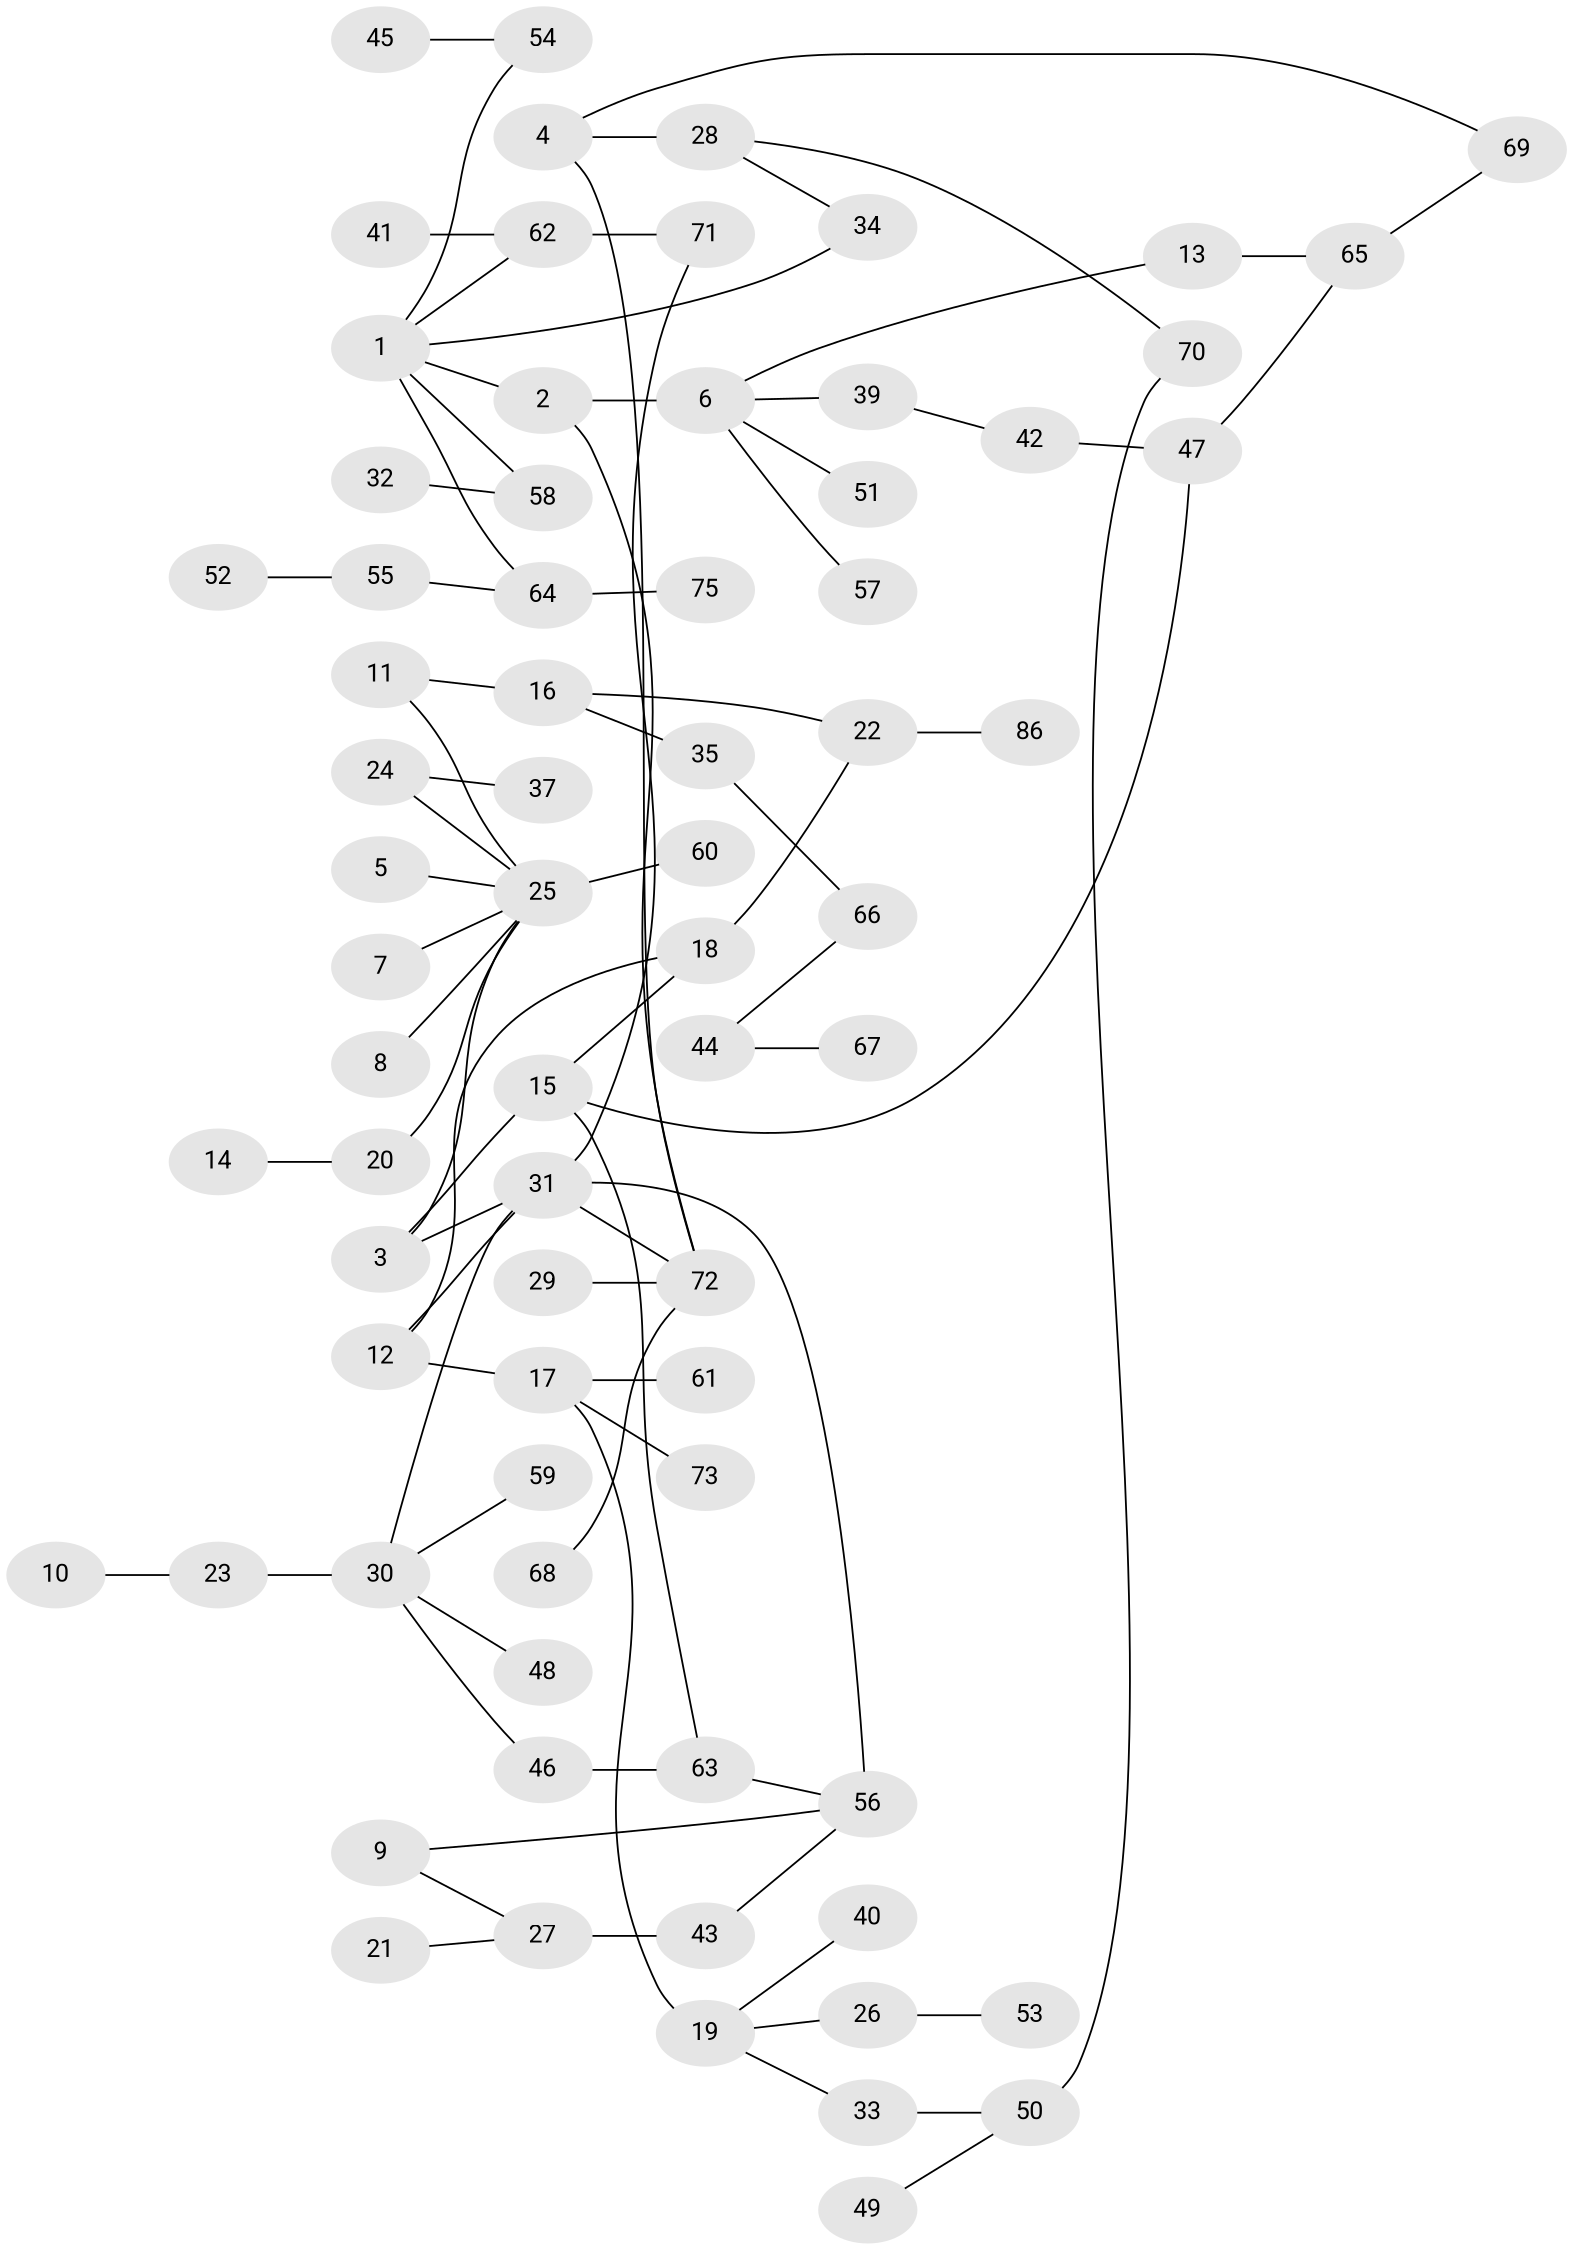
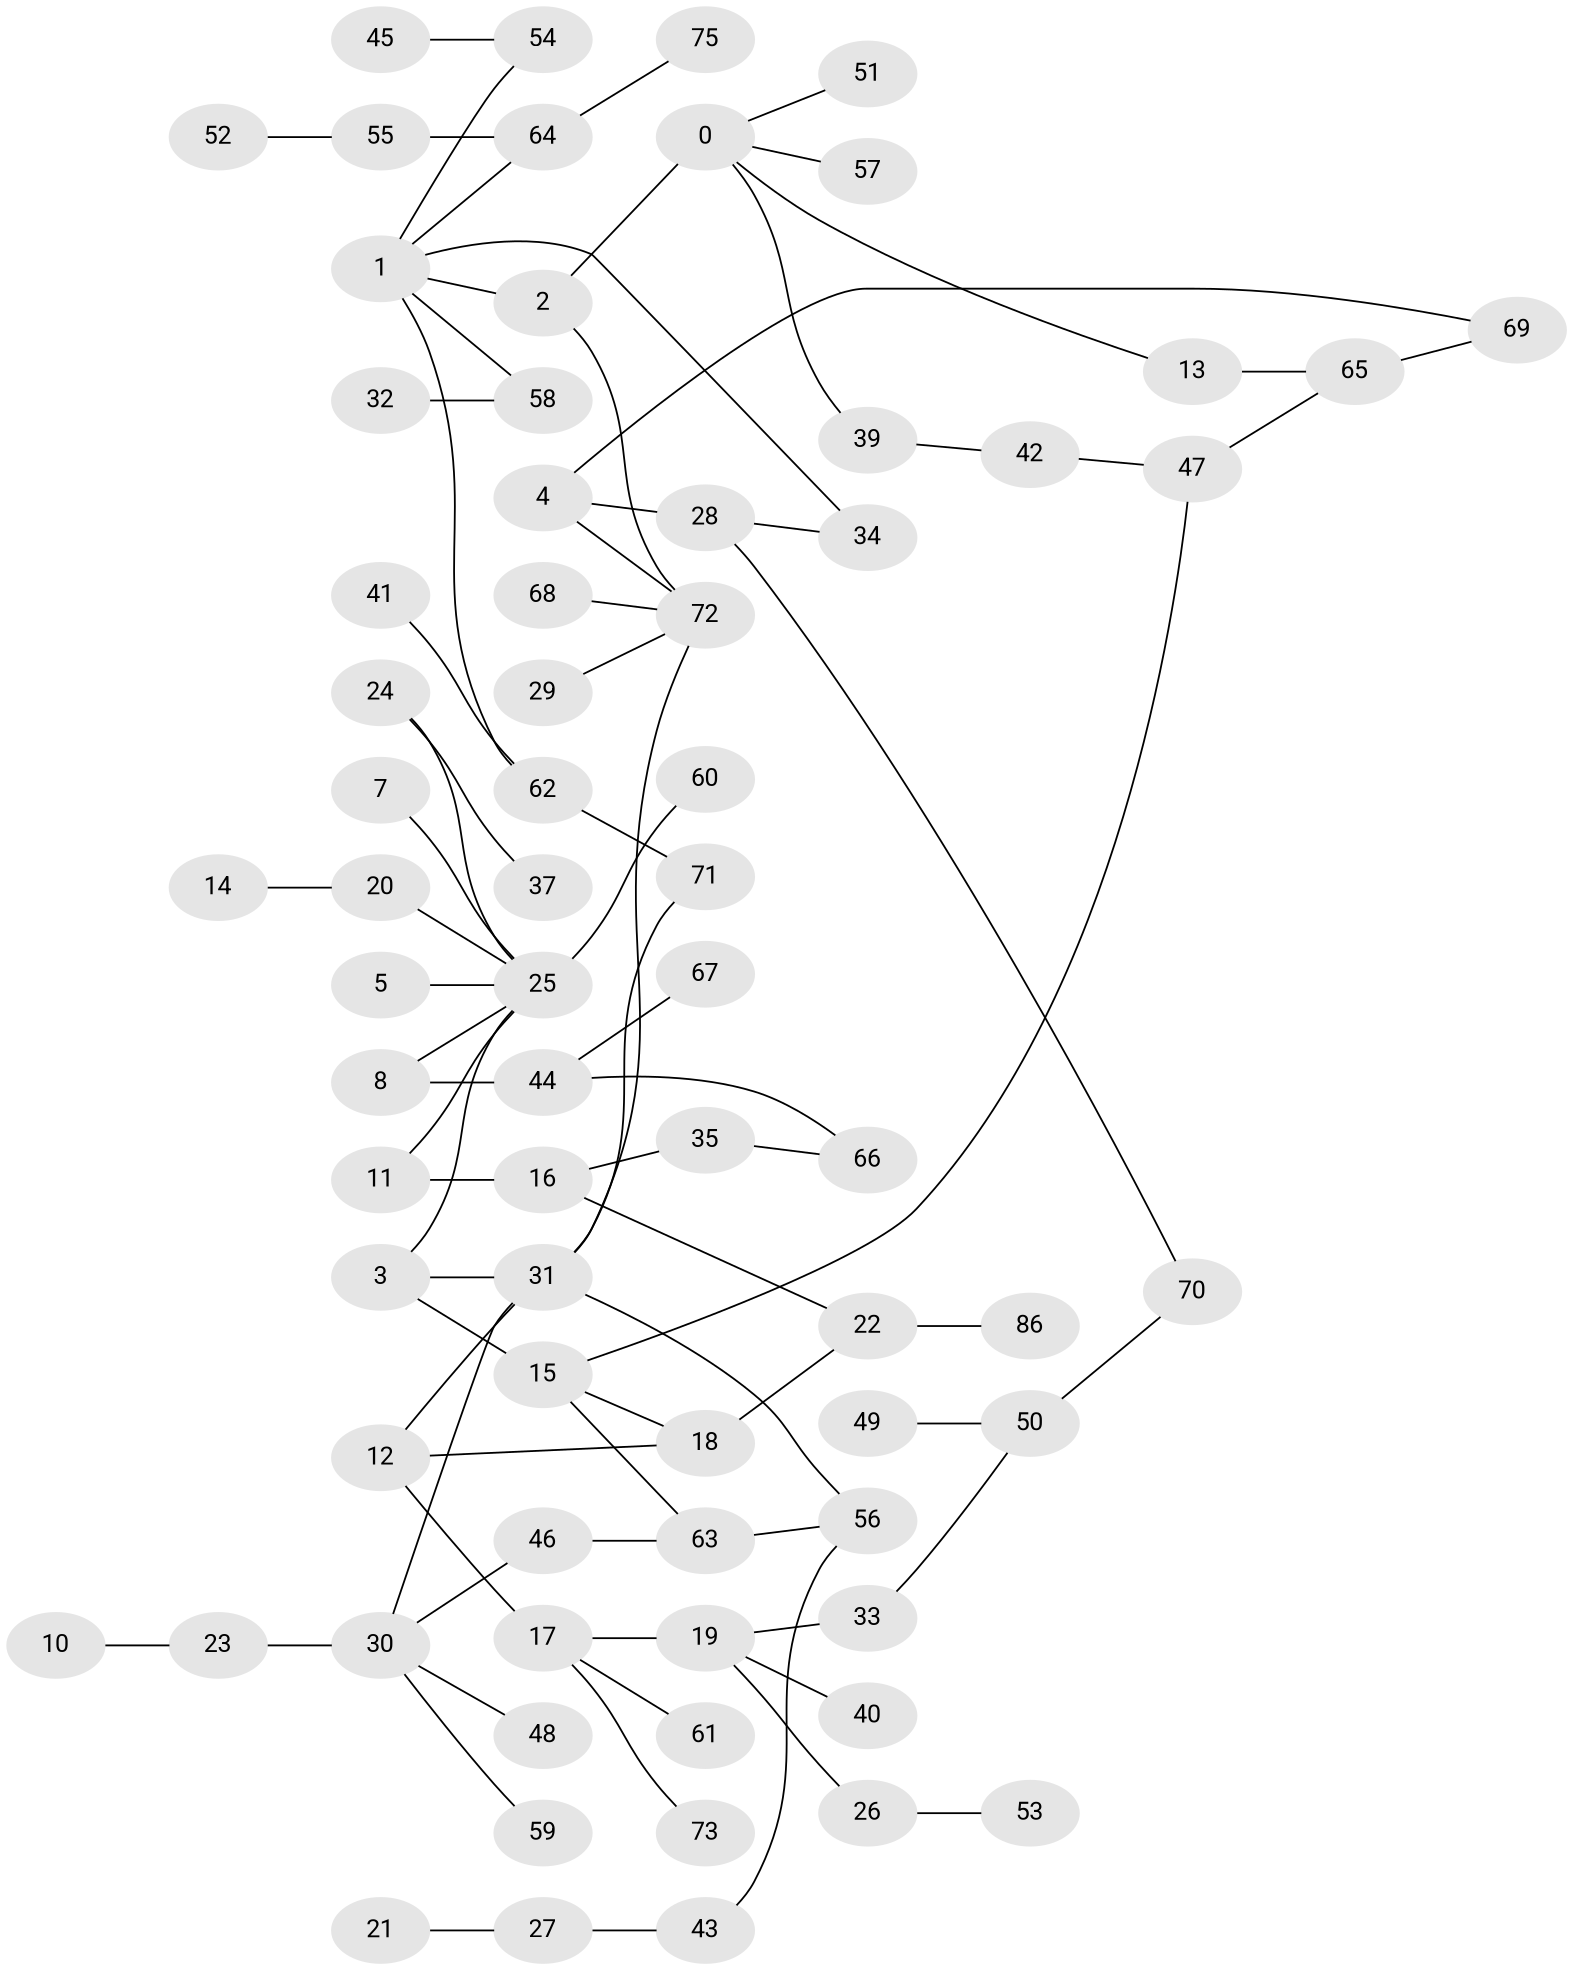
(705, 401) -> (705, 137)
none -> (449, 1082)
(381, 1853) -> none
